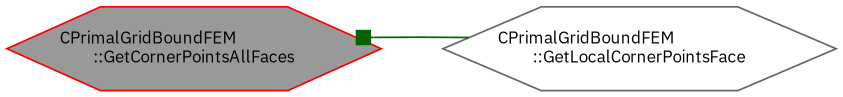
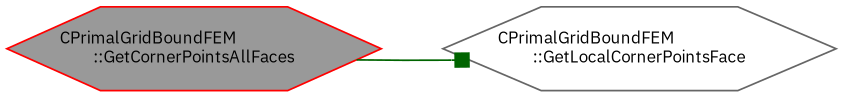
(421, 37) -> (404, 60)
